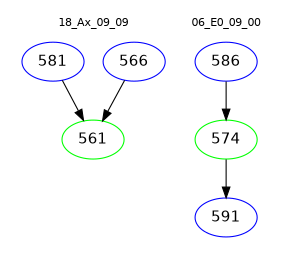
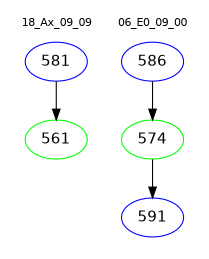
(134, 62) -> none
